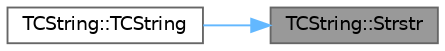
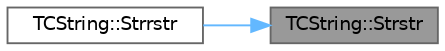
(105, 25) -> (105, 25)
